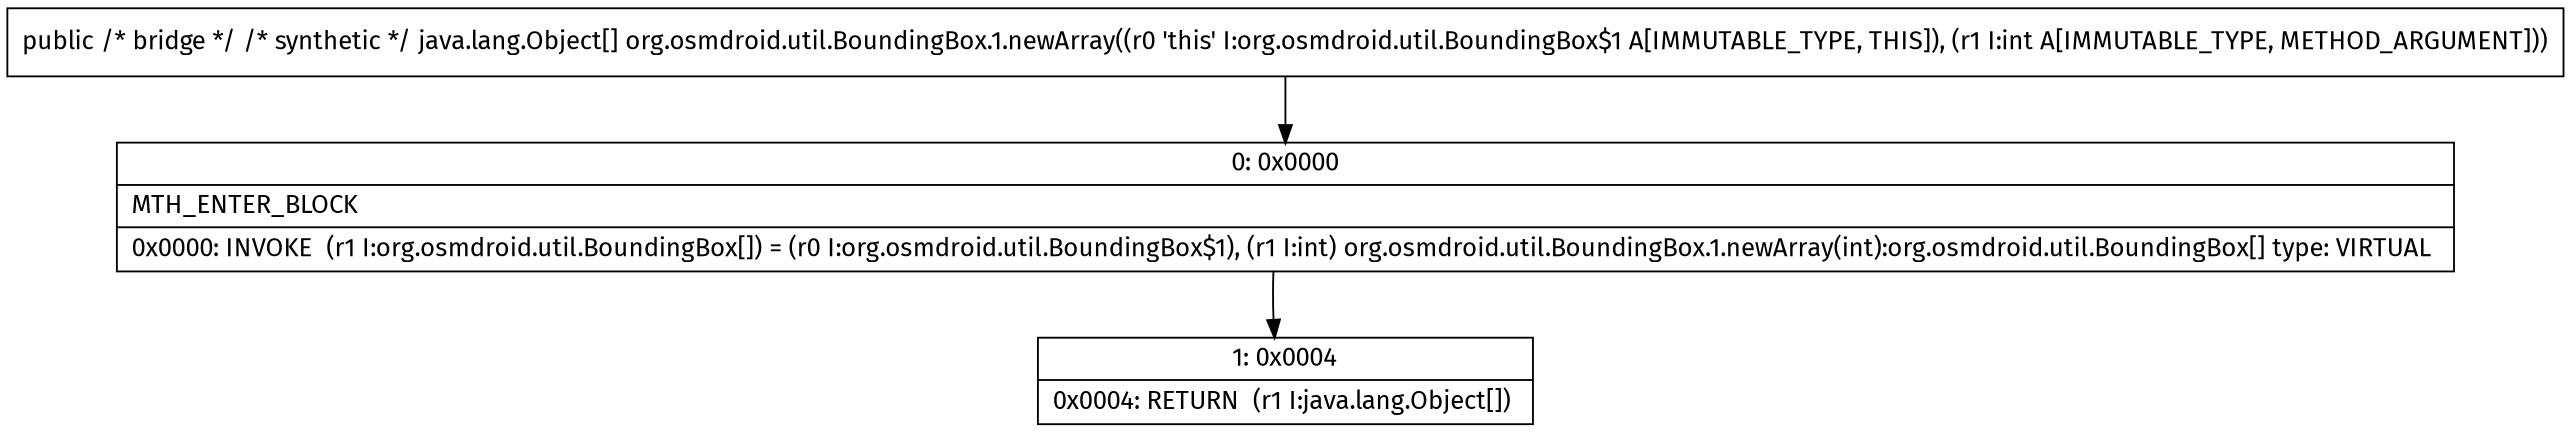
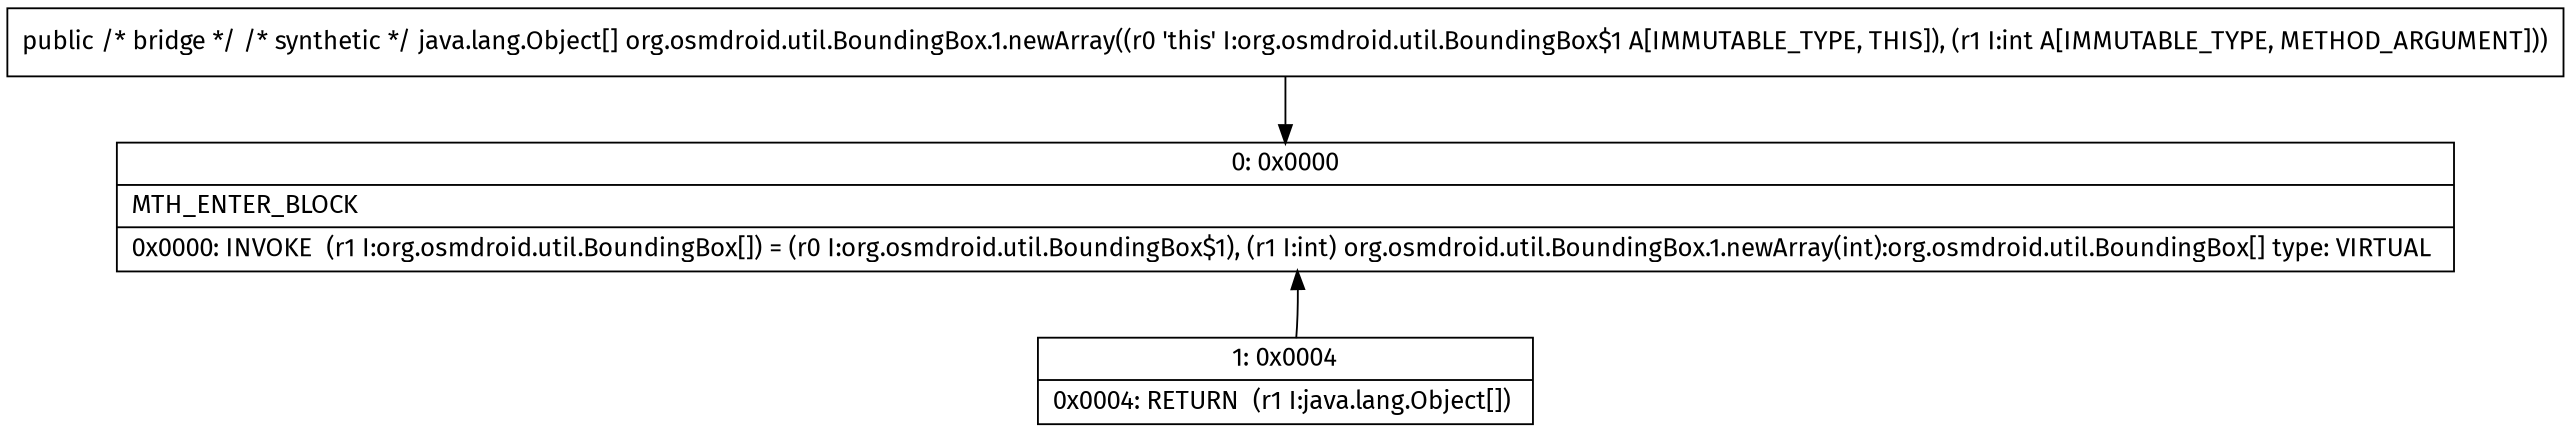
(1273, 295) -> (1298, 314)
